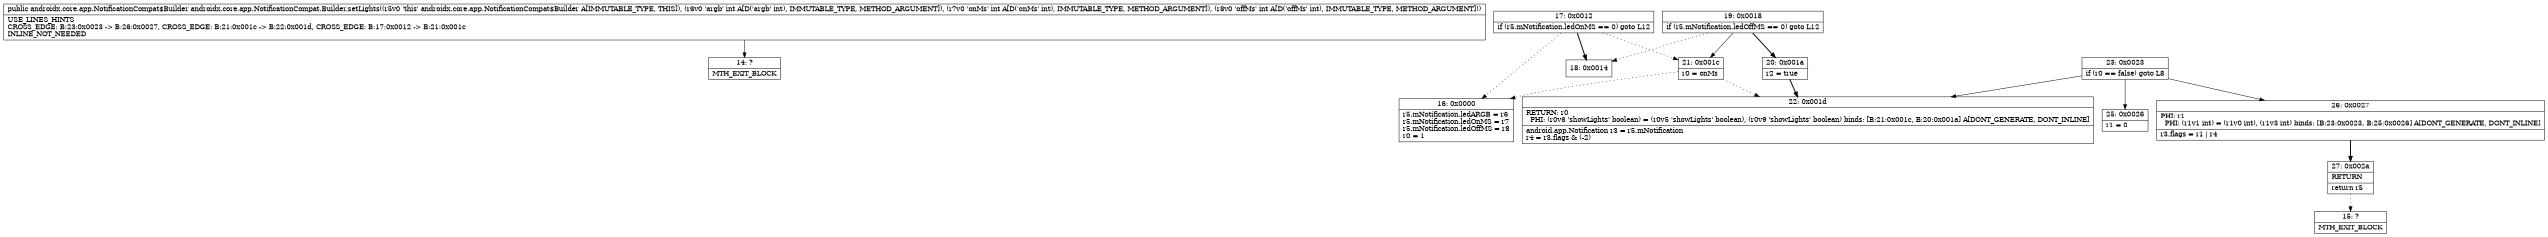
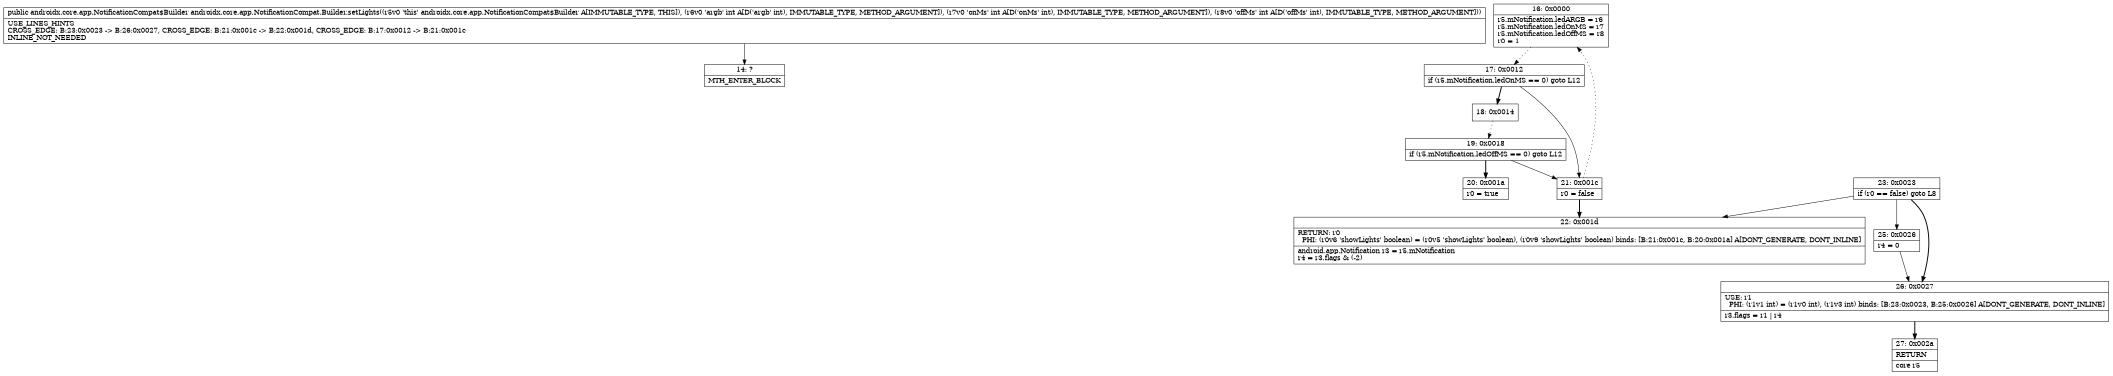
(1638, 46) -> (1560, 123)
(1662, 46) -> (1491, 128)
(1523, 64) -> (1524, 54)
(745, 74) -> (745, 81)
(1700, 74) -> (1578, 194)
(1782, 74) -> (1483, 194)
(1793, 86) -> none
(1739, 87) -> (1579, 206)
(2214, 89) -> (1929, 236)
(2174, 117) -> (1739, 298)
(2117, 126) -> (1889, 246)
(2347, 188) -> (1908, 366)
(2351, 222) -> none
none -> (1904, 264)
